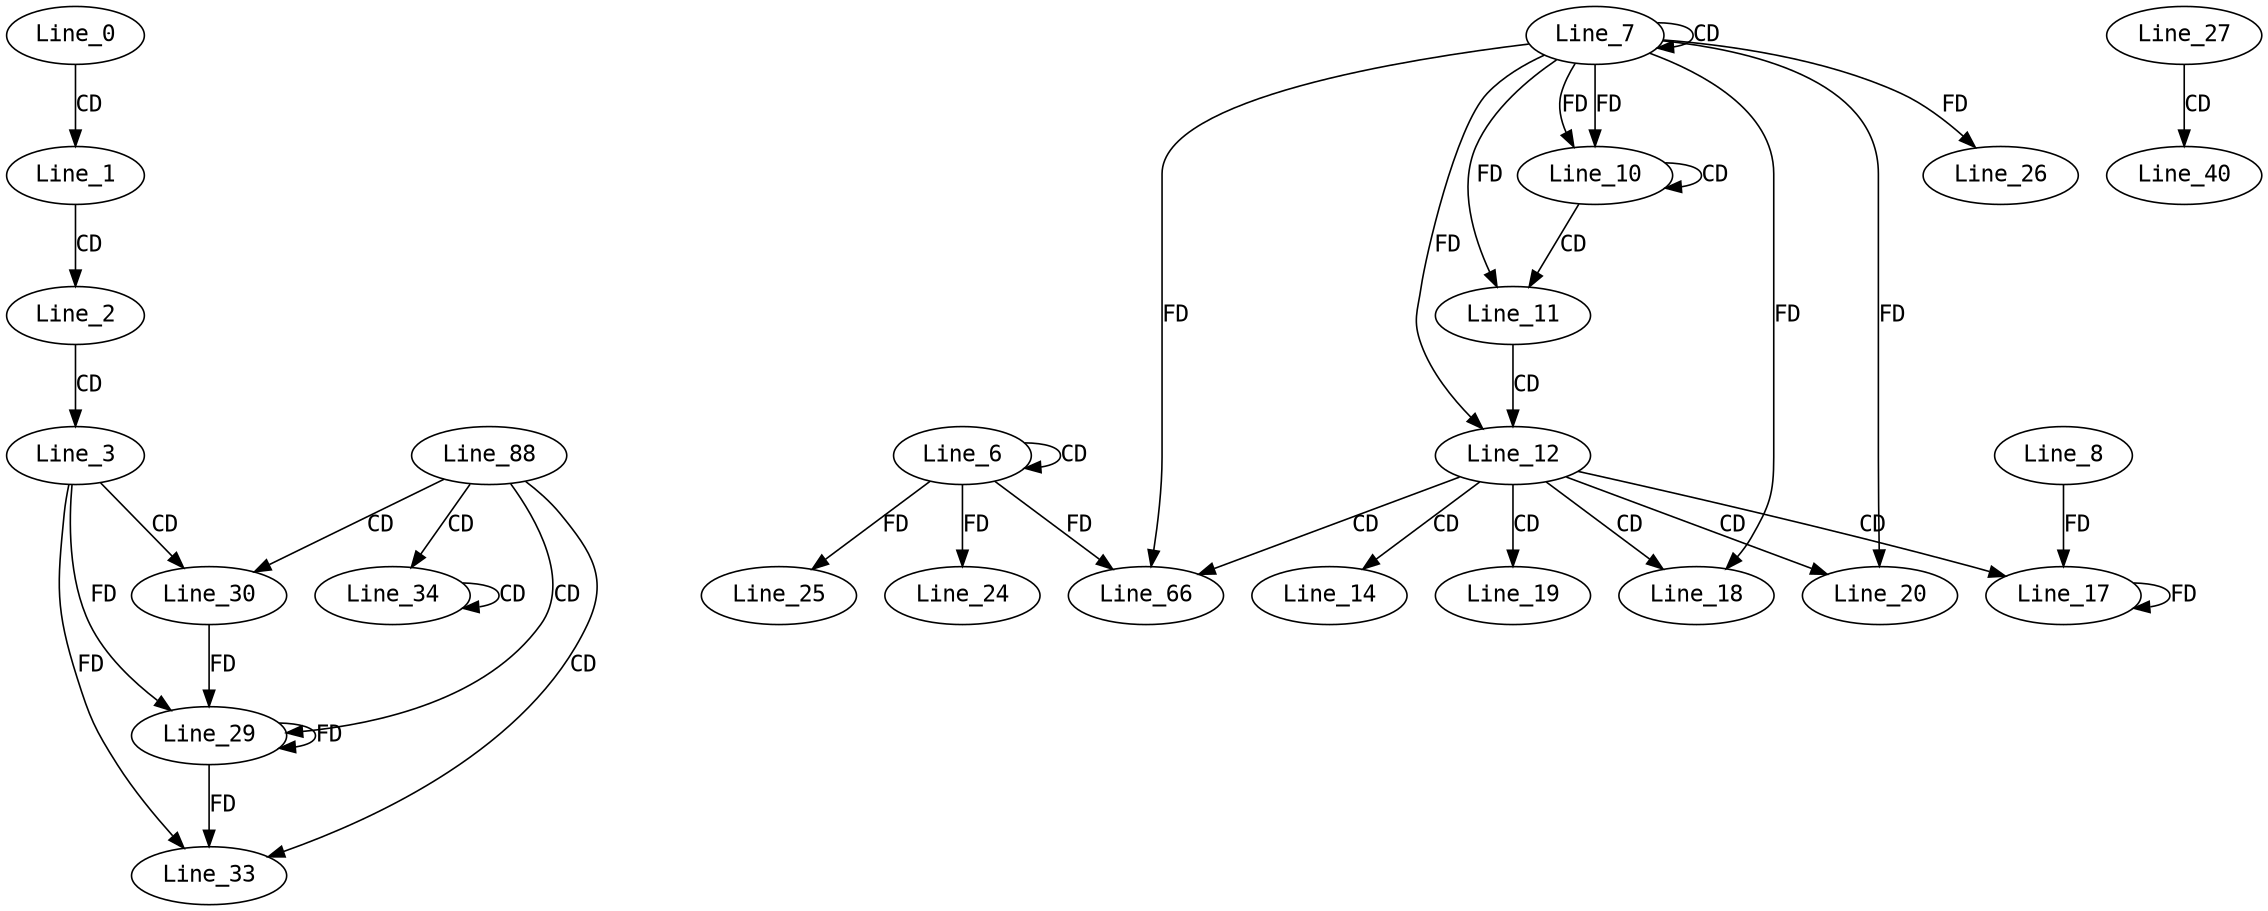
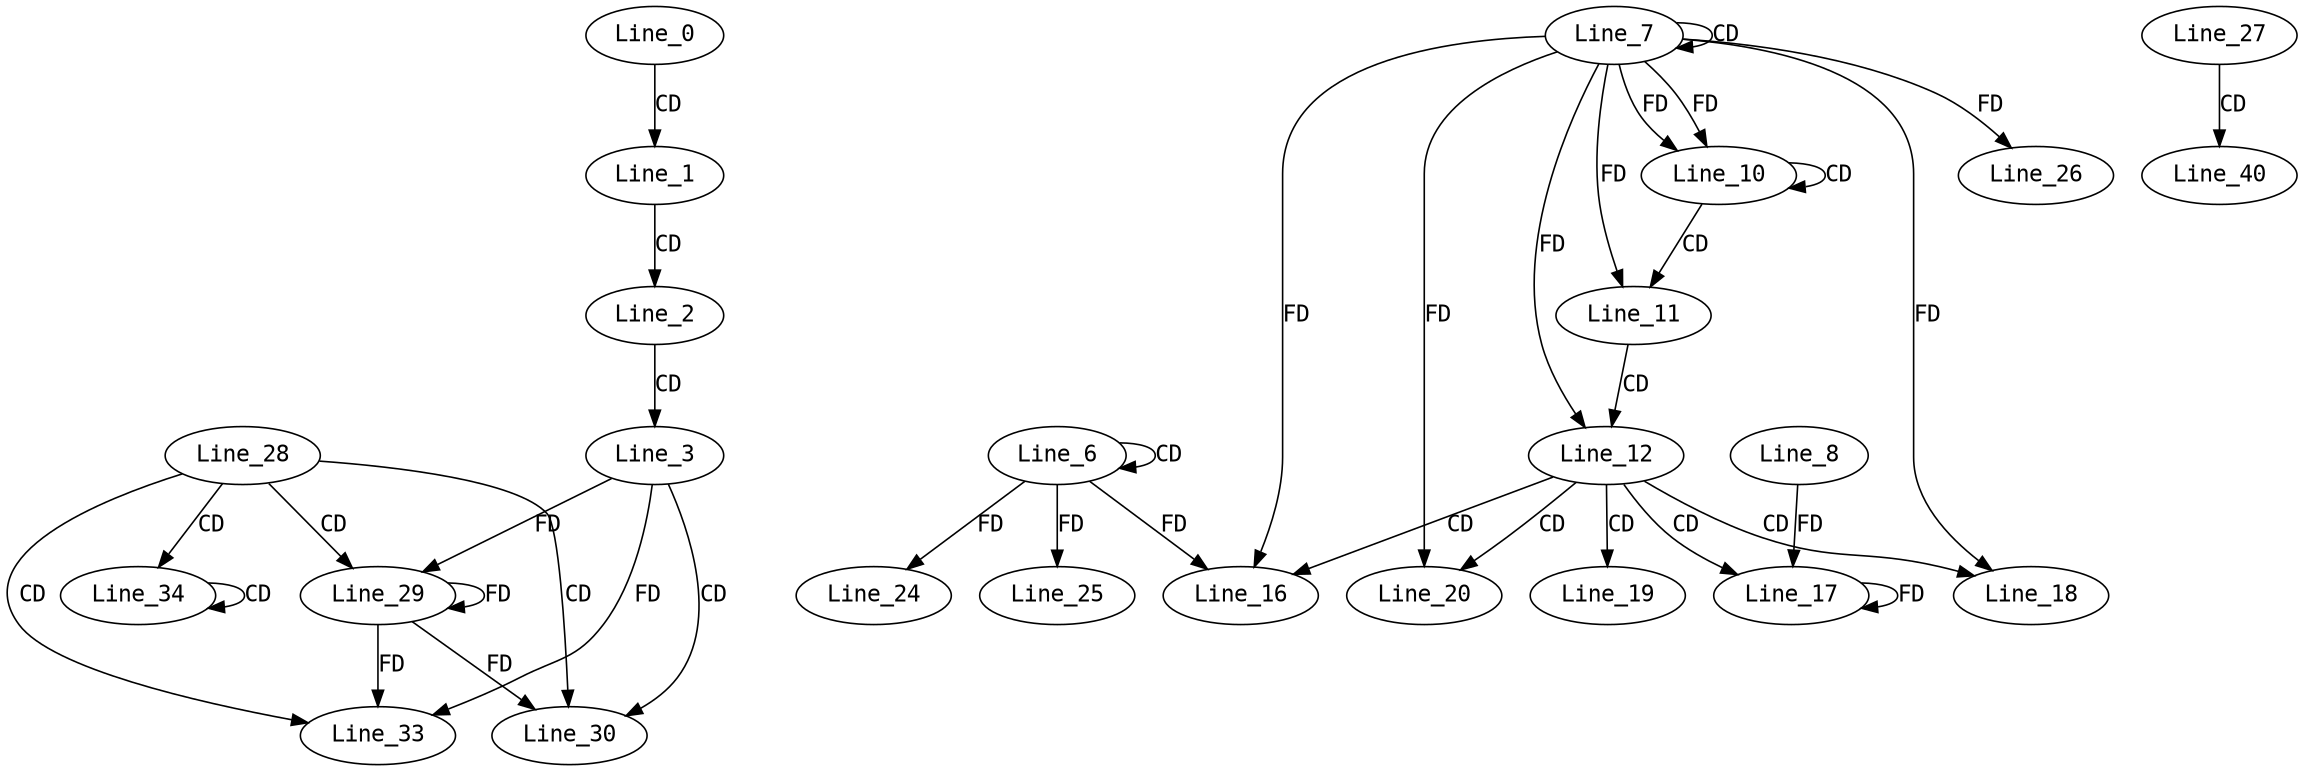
(489, 456) -> (243, 456)
(1146, 596) -> (1241, 596)
(1329, 596) -> none
(209, 658) -> (467, 661)
